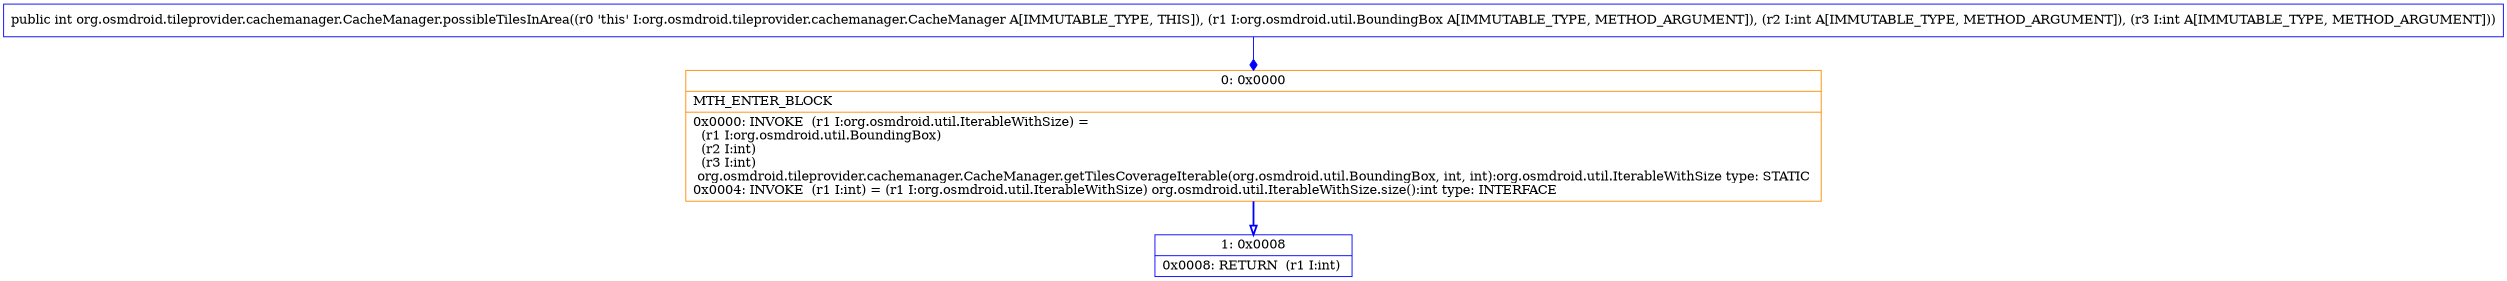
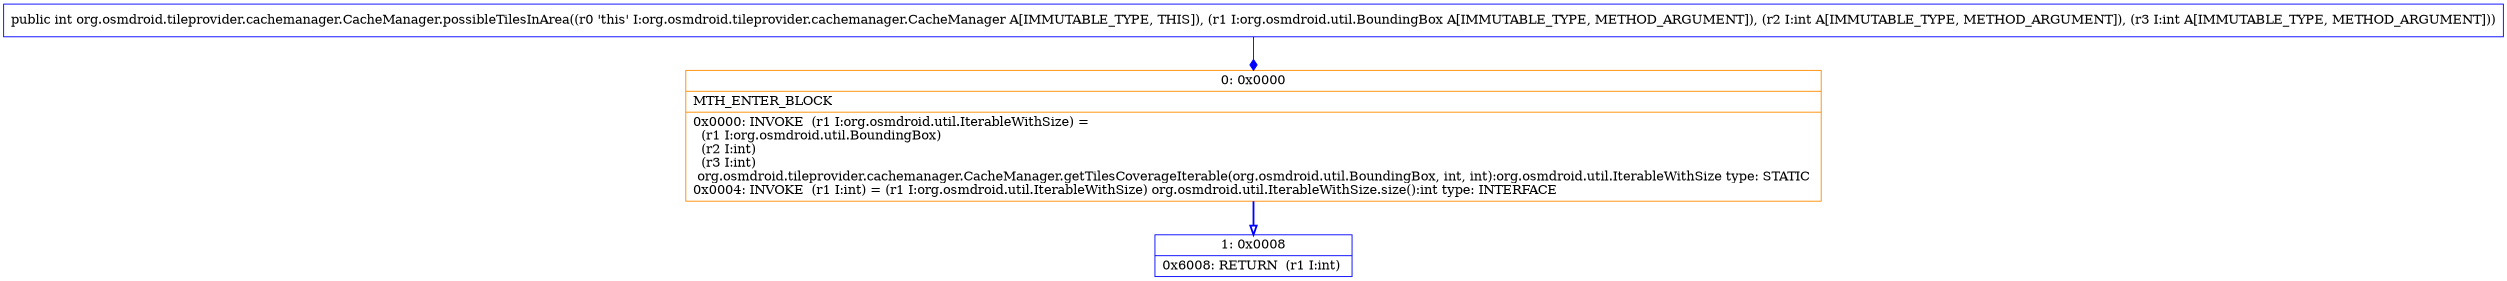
(1254, 266) -> (1254, 266)
